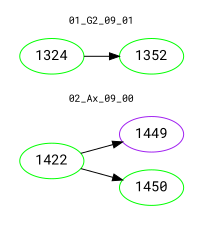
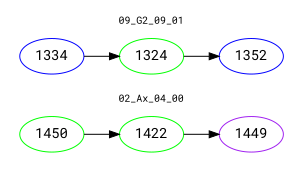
(102, 21) -> (152, 21)
none -> (52, 56)
(152, 56) -> (251, 56)
(102, 99) -> (152, 99)
(97, 173) -> (97, 134)
